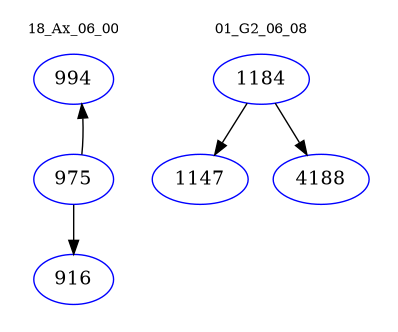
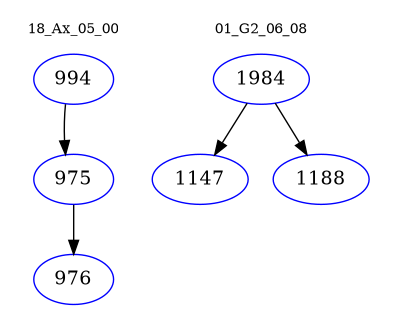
(74, 30) -> (74, 30)
(261, 79) -> (261, 79)
(83, 137) -> (64, 122)
(321, 179) -> (321, 179)
(74, 279) -> (74, 279)
